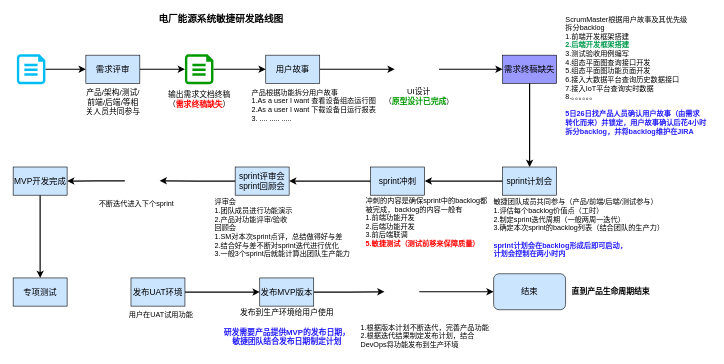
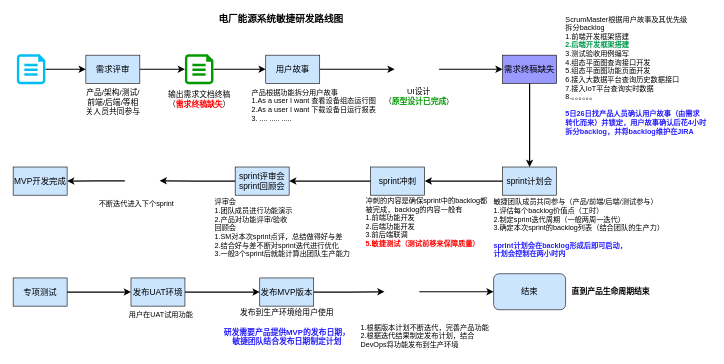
(221, 18) -> (281, 18)
(40, 234) -> none
none -> (96, 292)
